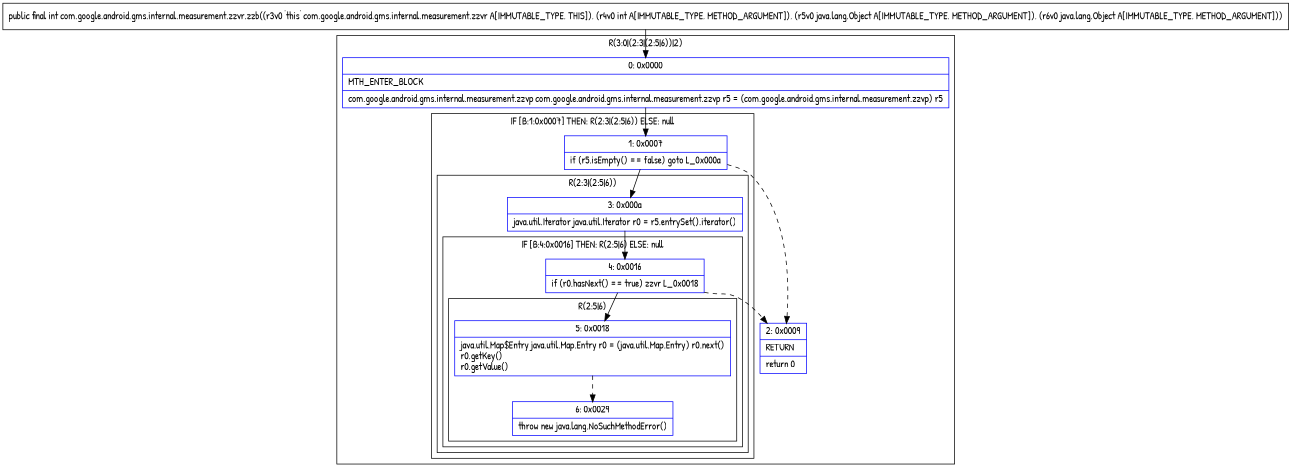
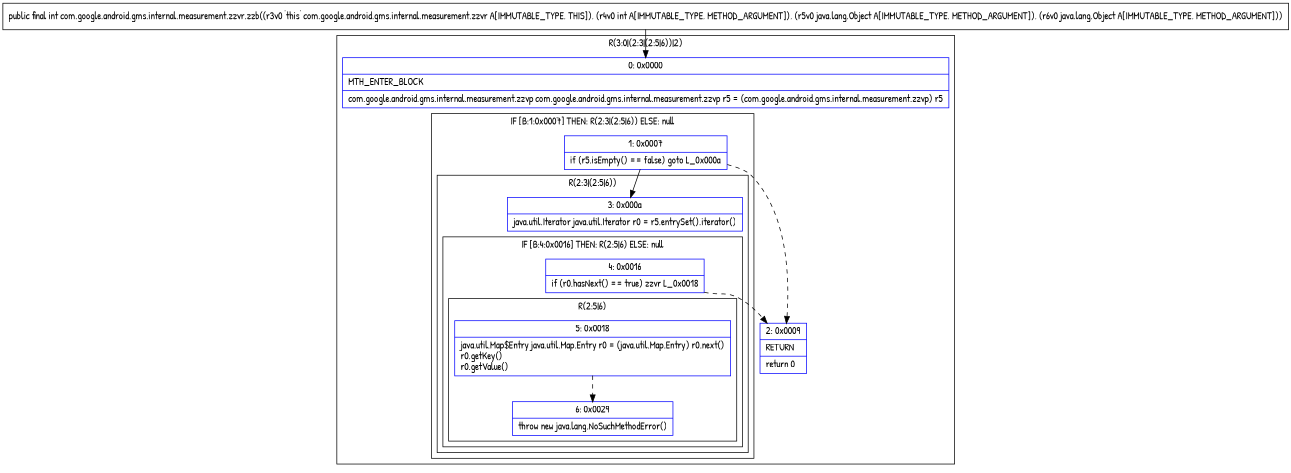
(646, 118) -> none
(625, 241) -> none
(613, 304) -> none
